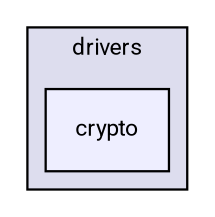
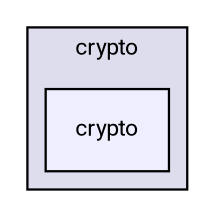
(107, 49) -> (107, 49)
